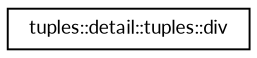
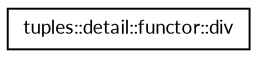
(129, 29) -> (129, 29)
